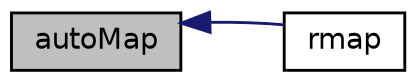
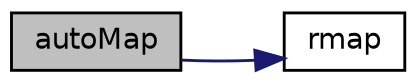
(247, 23) -> (218, 61)
